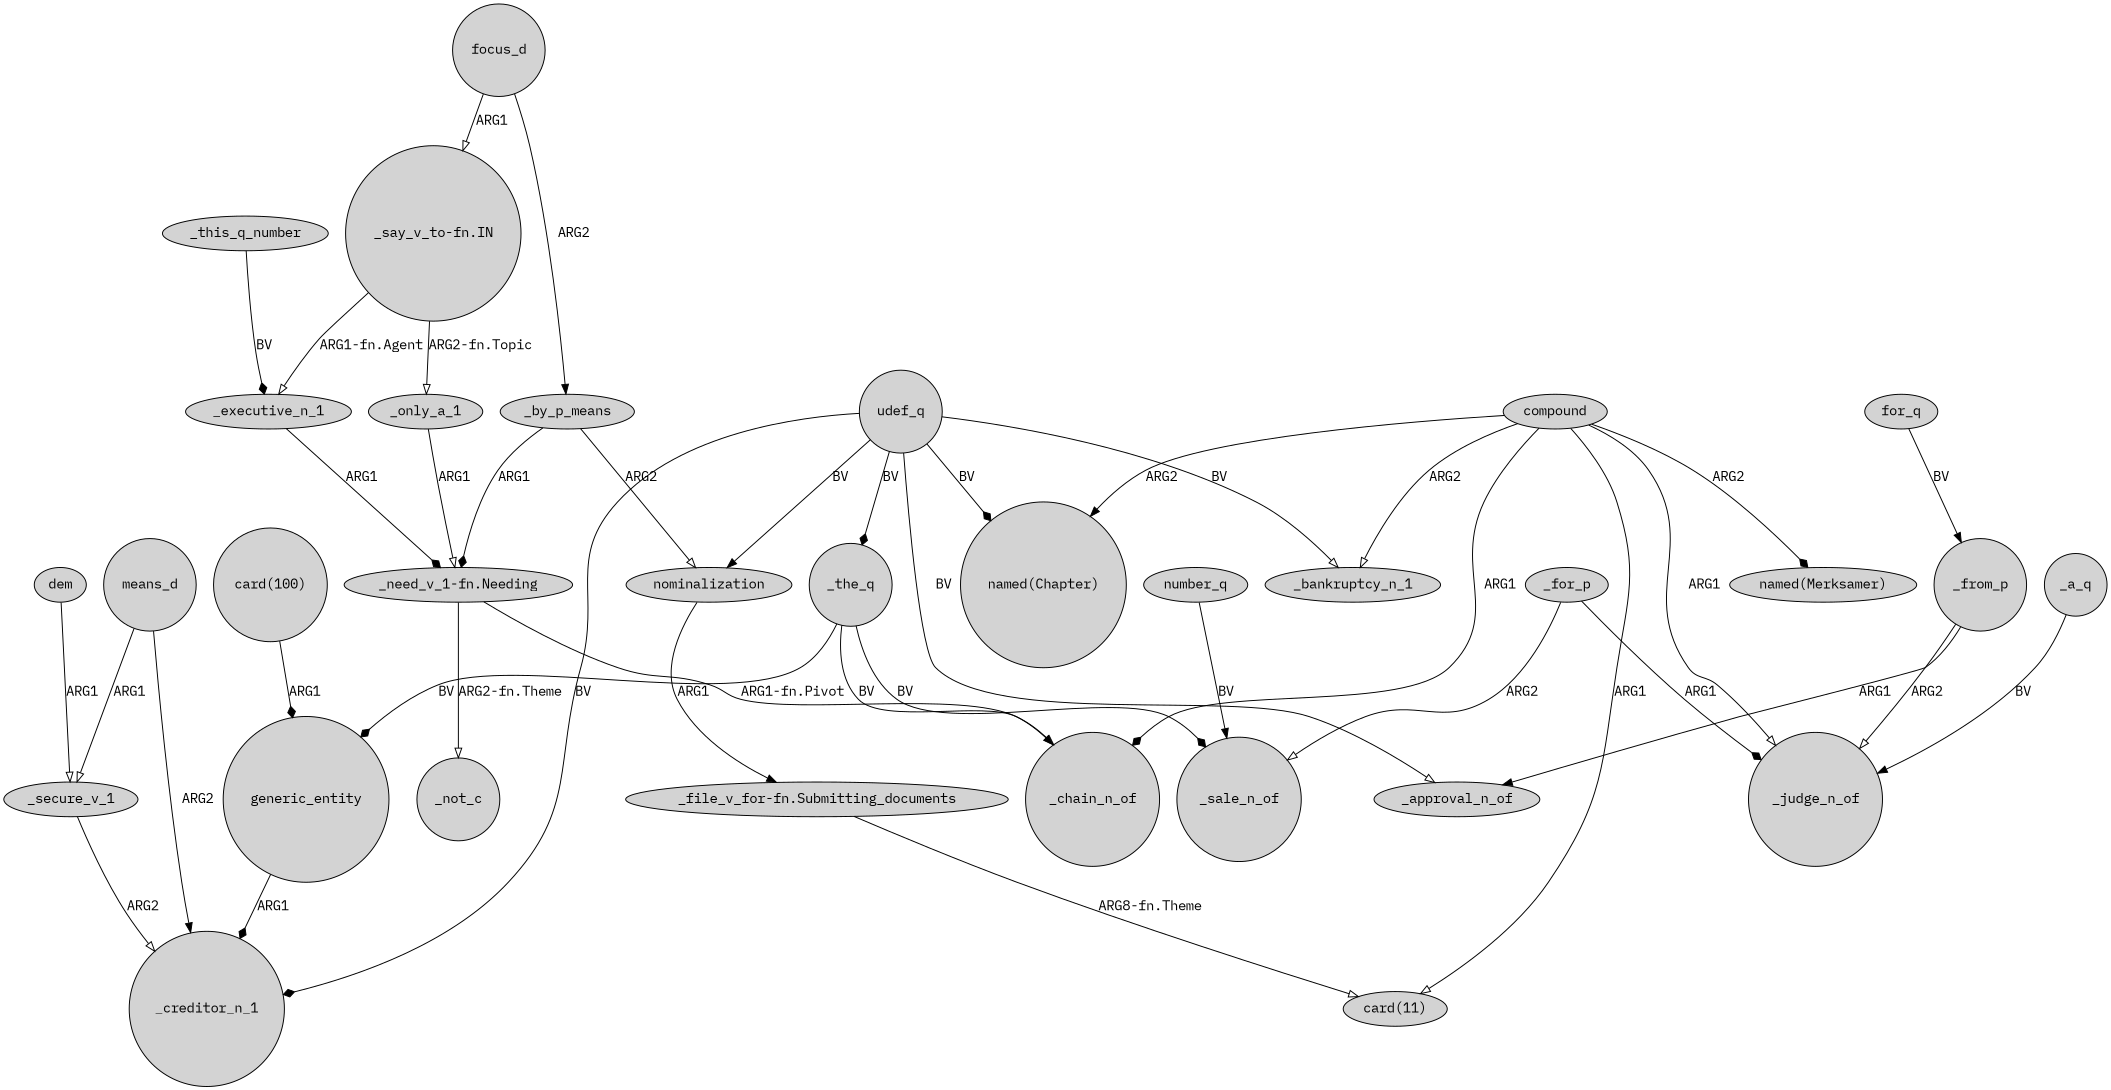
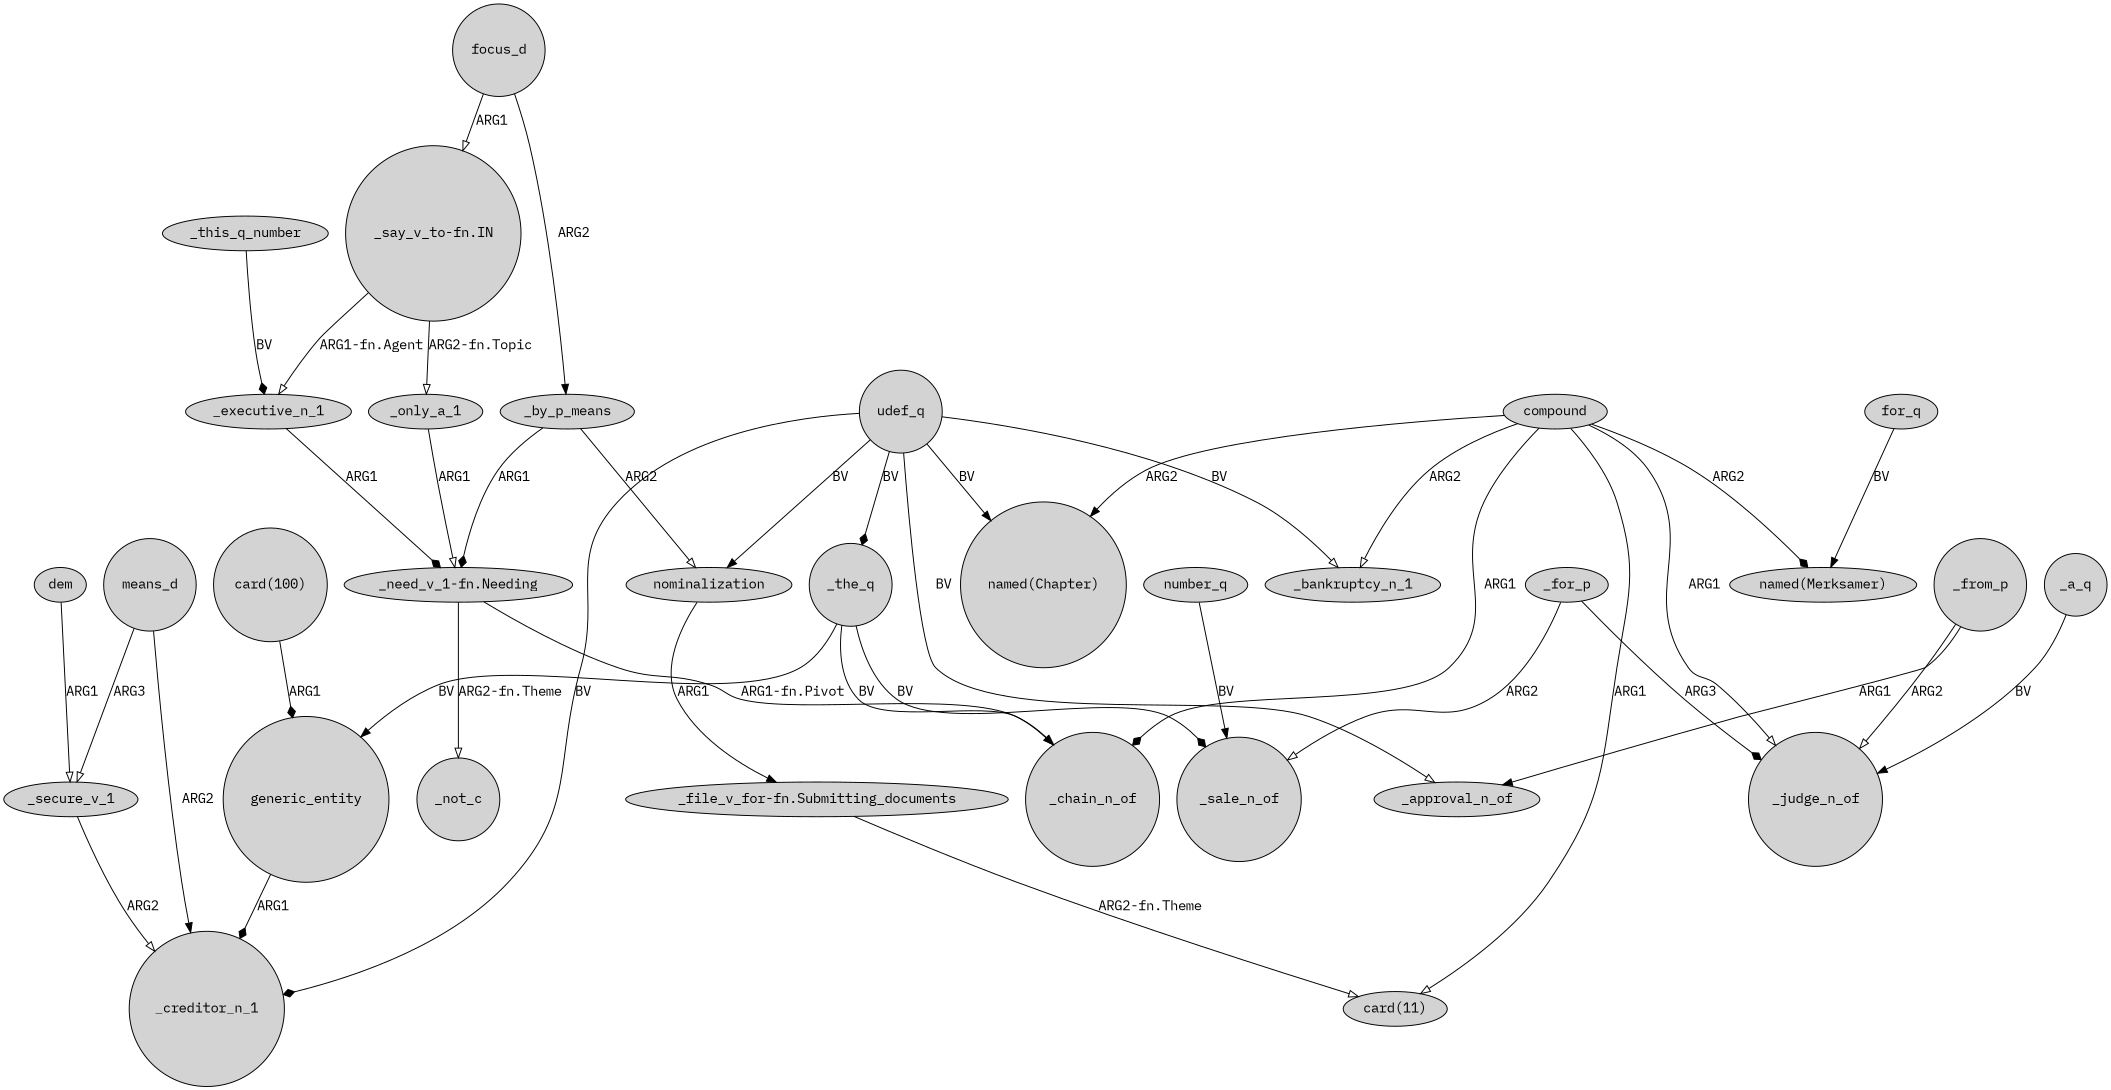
(956, 479) -> (956, 479)
(1933, 481) -> (1864, 494)
(607, 680) -> (607, 680)
(130, 692) -> (130, 692)
(1701, 692) -> (1701, 692)
(1150, 907) -> (1150, 907)
